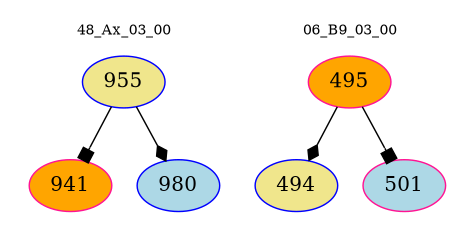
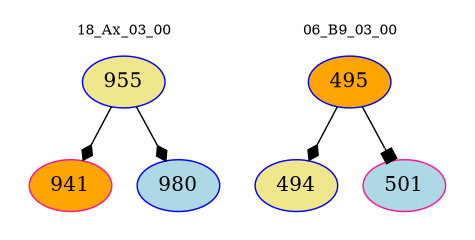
(124, 31) -> (124, 31)
(350, 82) -> (350, 82)
(101, 127) -> (101, 127)
